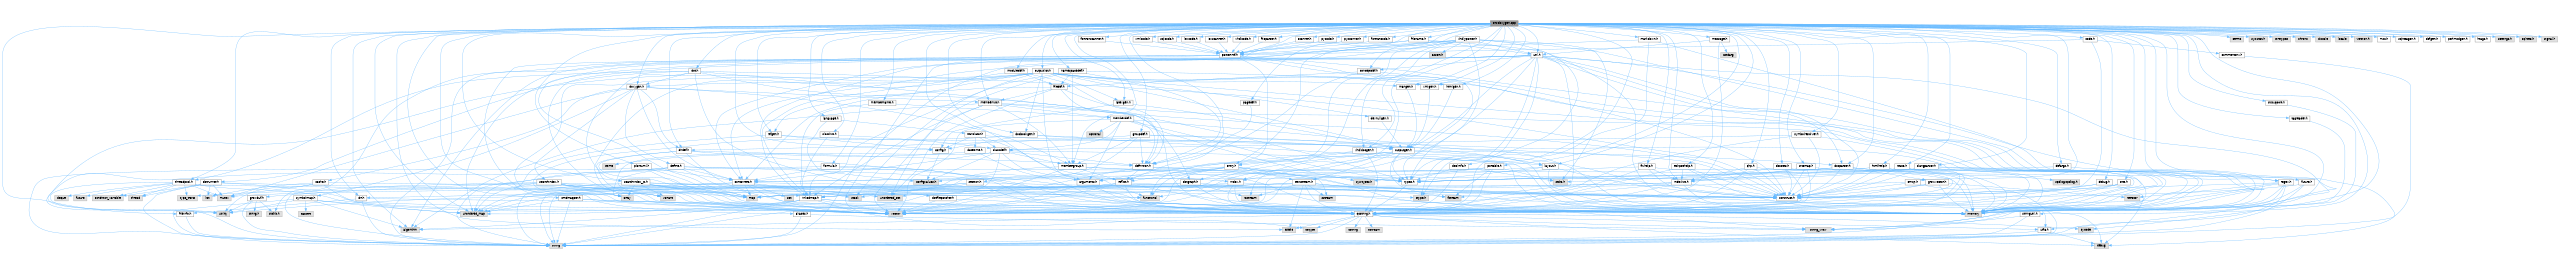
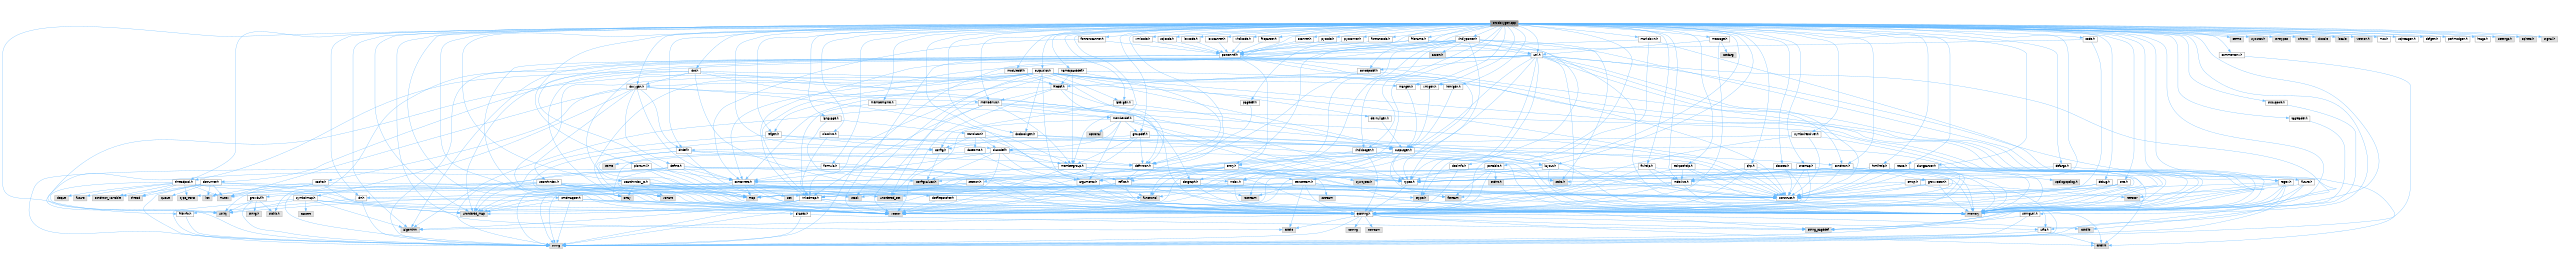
none -> (1487, 31)
(2157, 47) -> (1877, 24)
(904, 68) -> (847, 65)
(1154, 138) -> (1130, 126)
(1843, 166) -> (1843, 166)
none -> (1496, 182)
(1314, 189) -> none
none -> (166, 198)
(1281, 210) -> none
(1310, 230) -> none
(1818, 230) -> (1818, 230)
(2086, 230) -> (2086, 230)
(2101, 246) -> (2101, 246)
